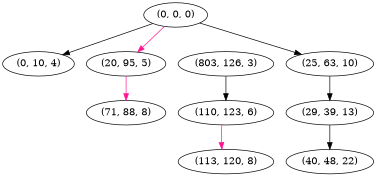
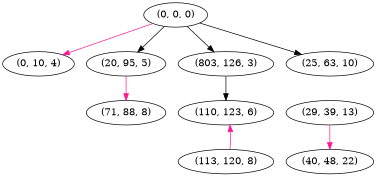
(154, 37) -> (154, 37)
none -> (198, 37)
(111, 38) -> (111, 38)
(330, 85) -> none
(221, 134) -> (230, 141)
(330, 134) -> (330, 134)
